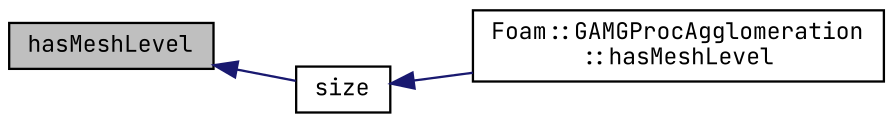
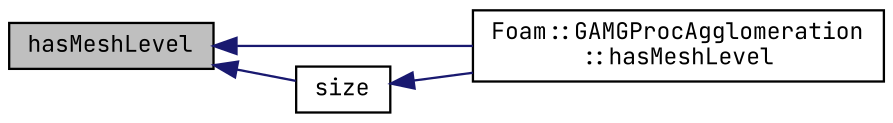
none -> (355, 46)
